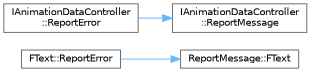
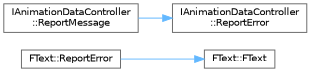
(150, 18) -> (150, 18)
(240, 59) -> (240, 59)
